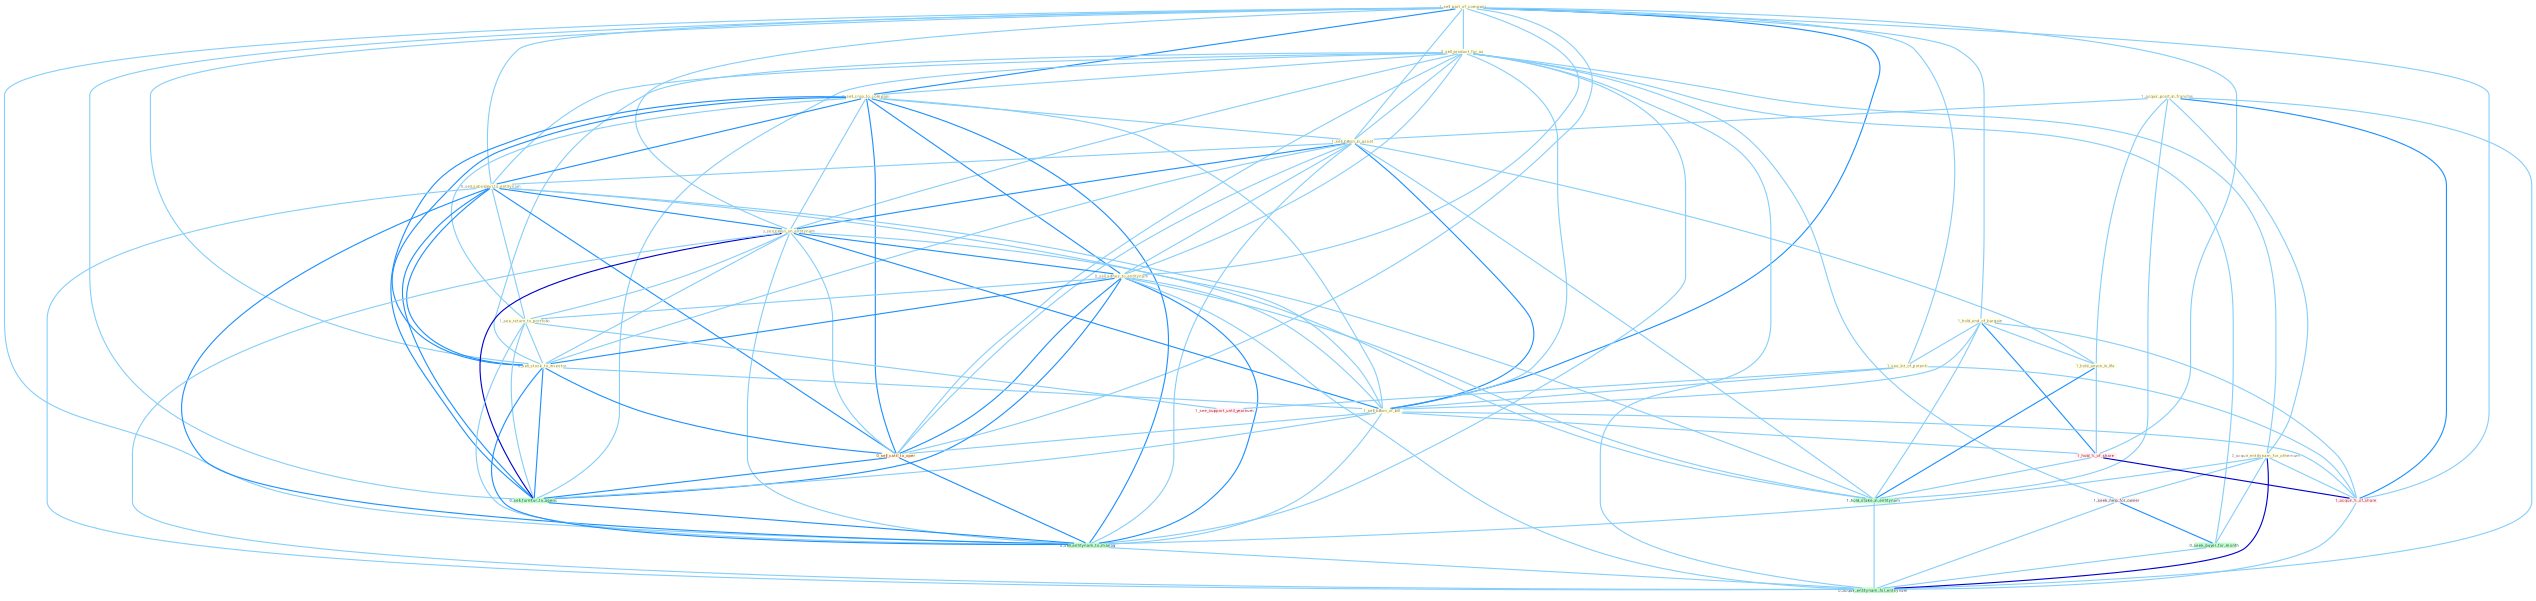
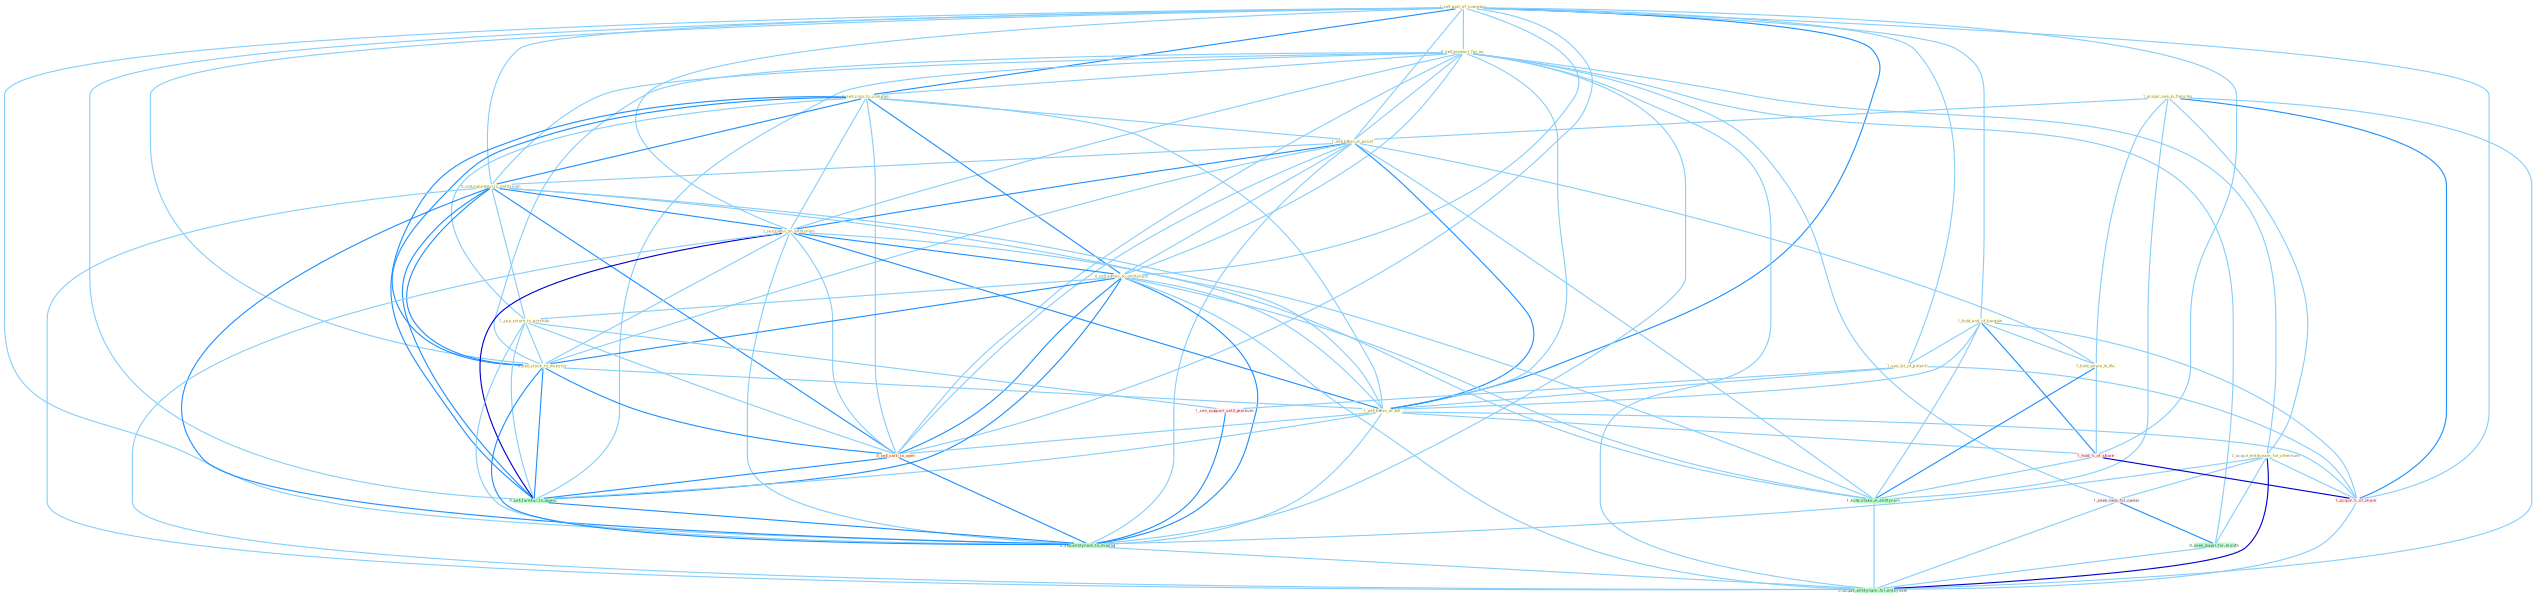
(2168, 97) -> (2168, 97)
(1138, 253) -> (1188, 504)
(875, 277) -> (875, 277)
(661, 284) -> (710, 390)
